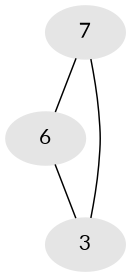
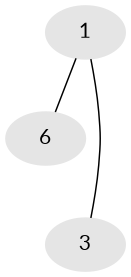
(85, 32) -> (85, 32)
(65, 191) -> none
